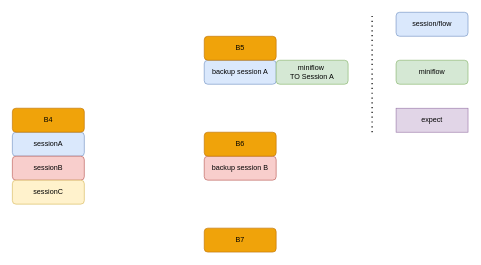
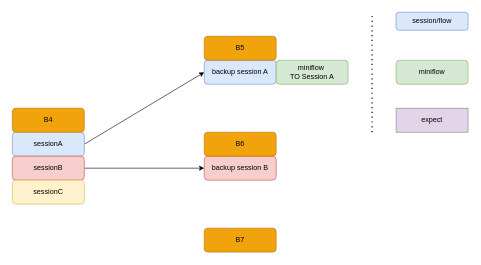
(432, 24) -> (432, 21)
none -> (143, 109)
none -> (198, 168)
